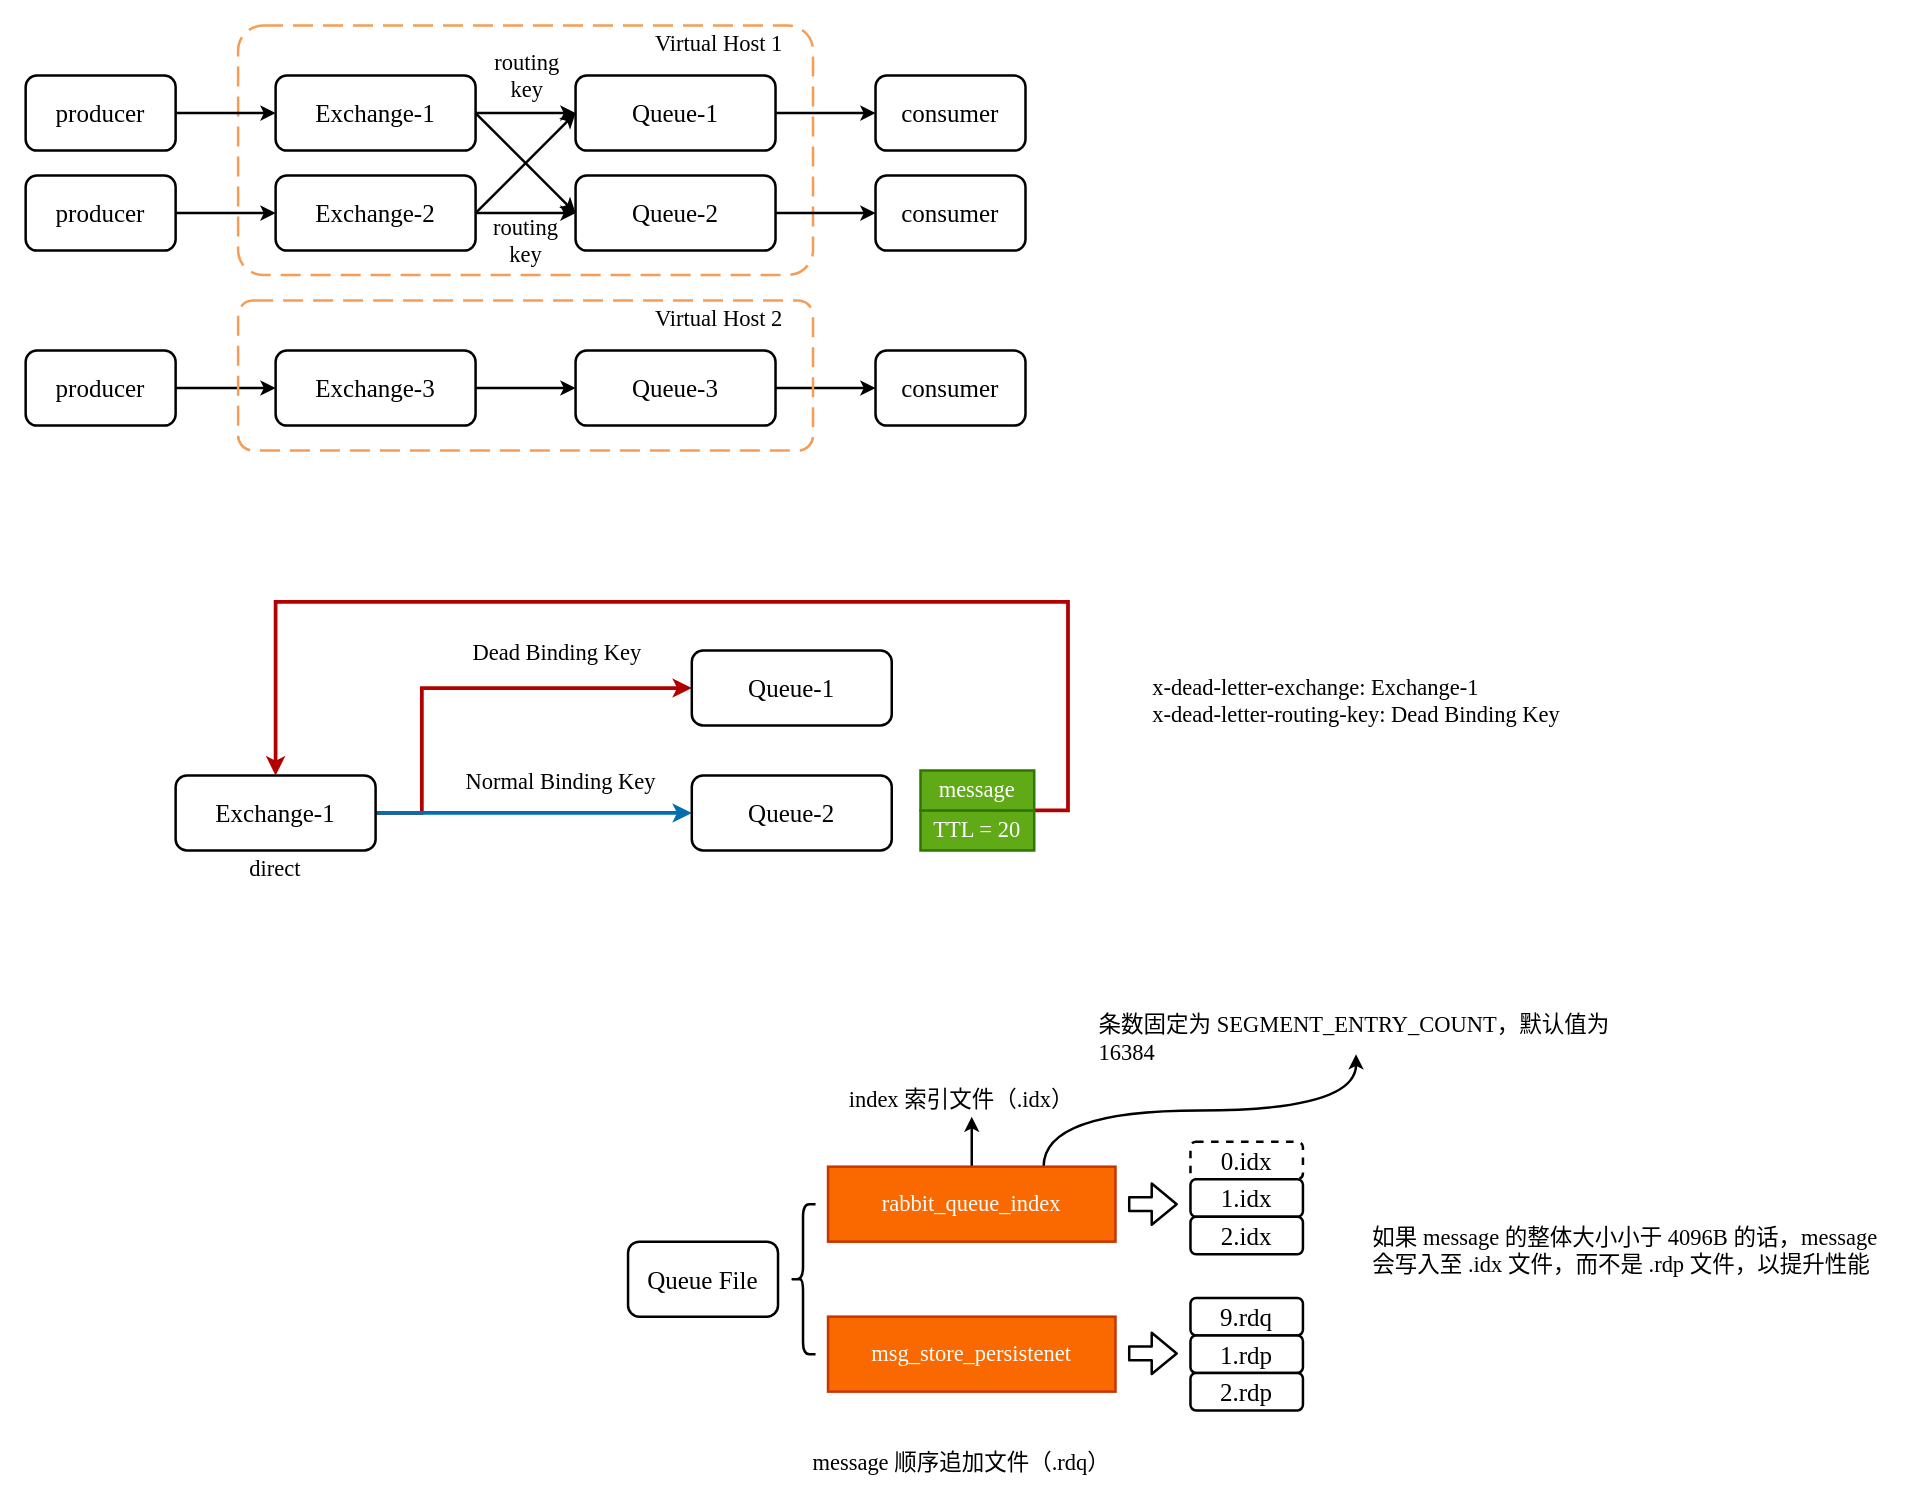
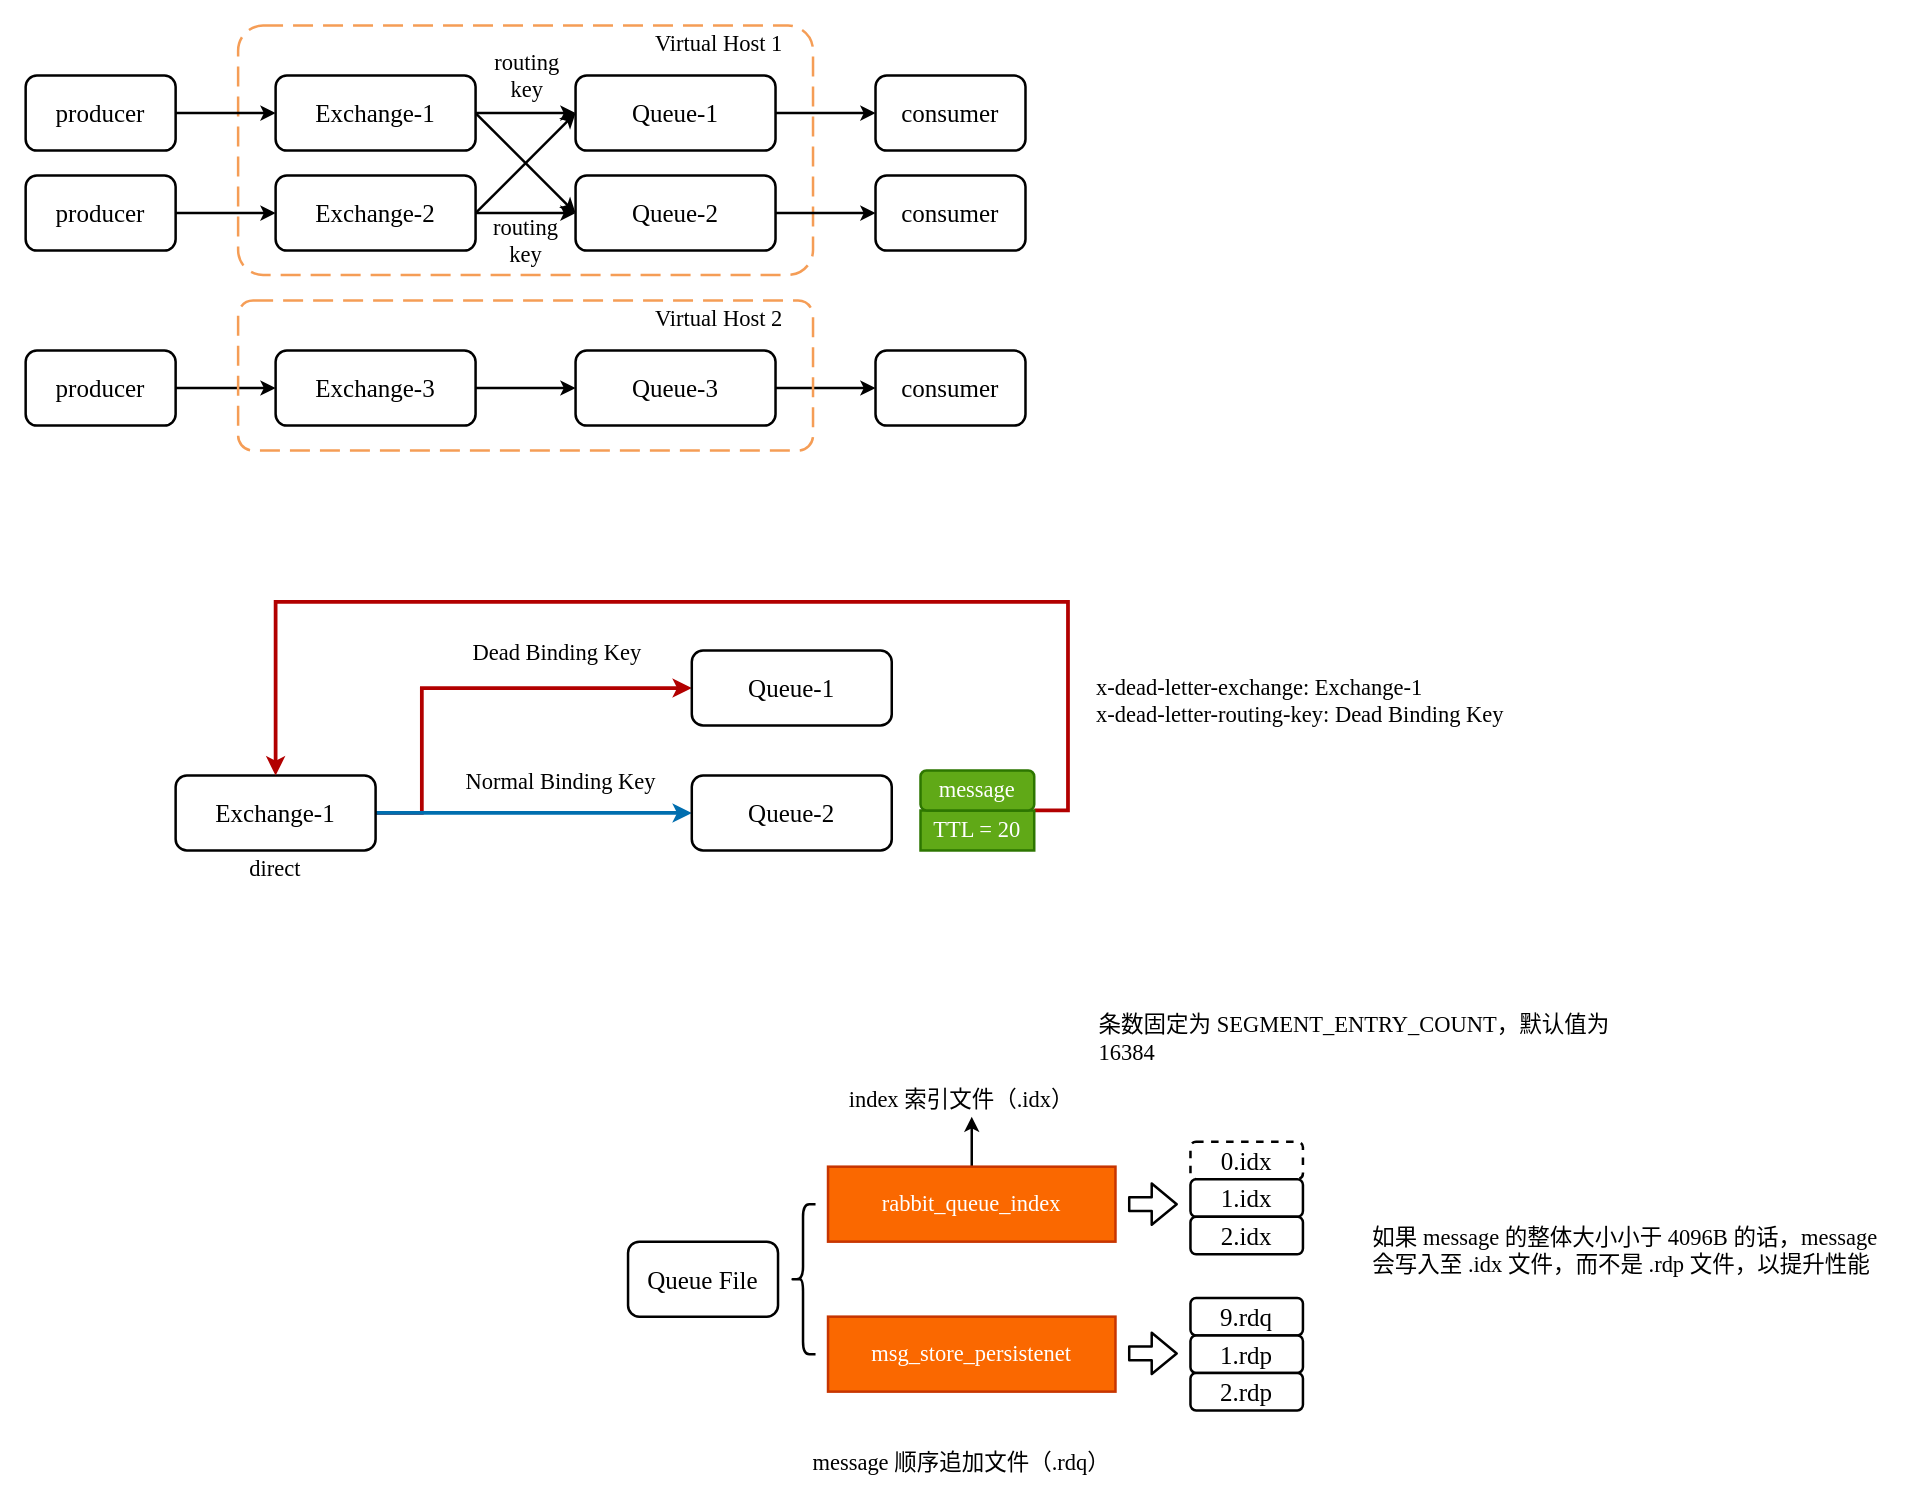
(1401, 704) -> (1344, 704)
(978, 791) -> (978, 791)
(1197, 1111) -> none
